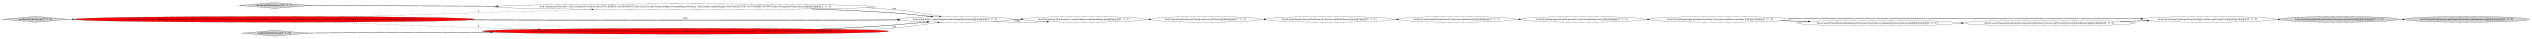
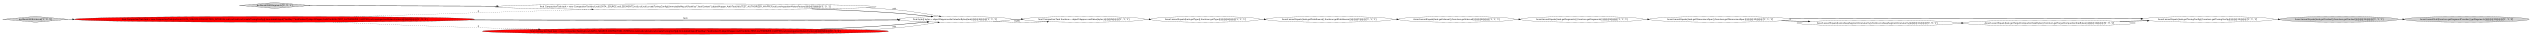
(275, 33) -> none
